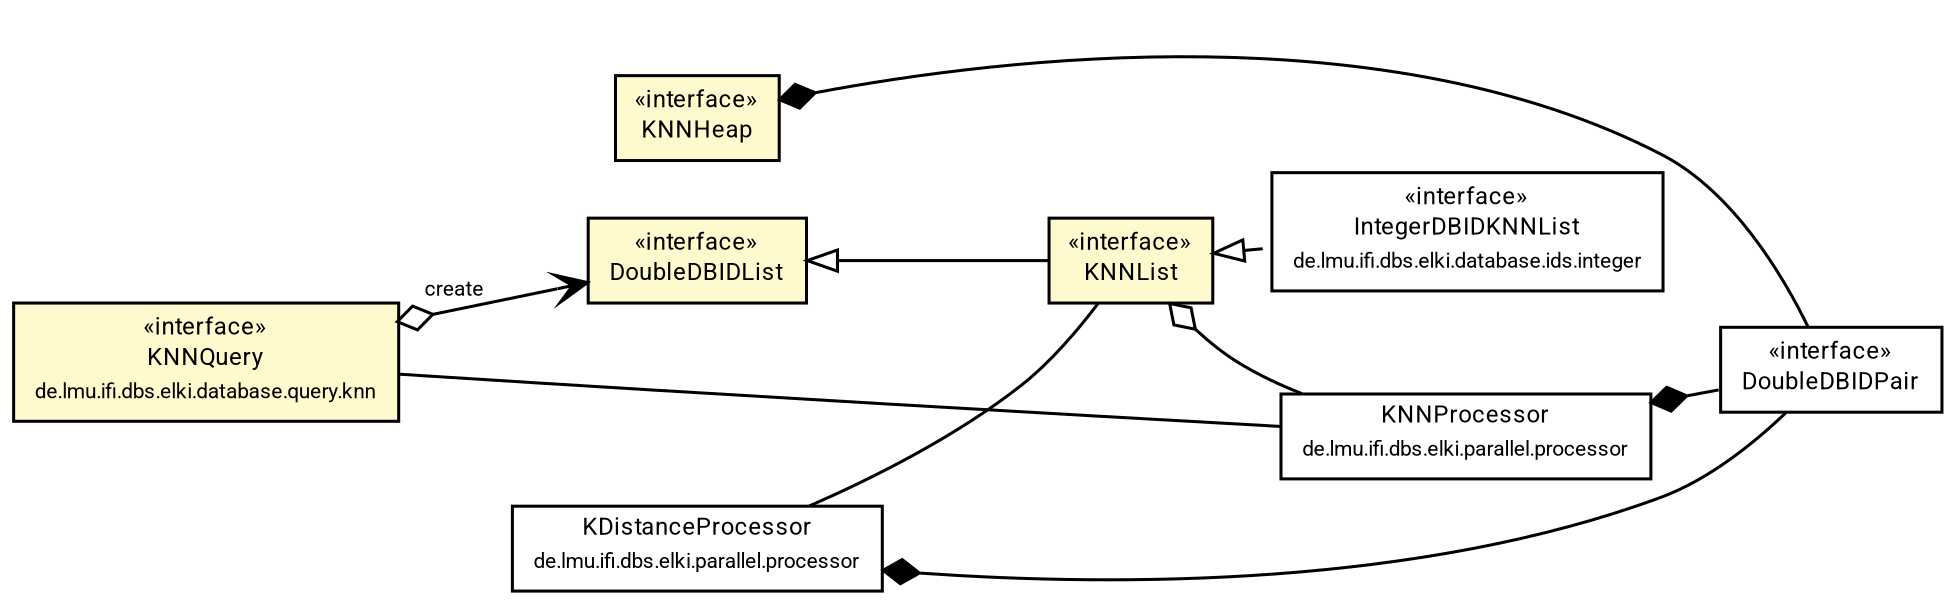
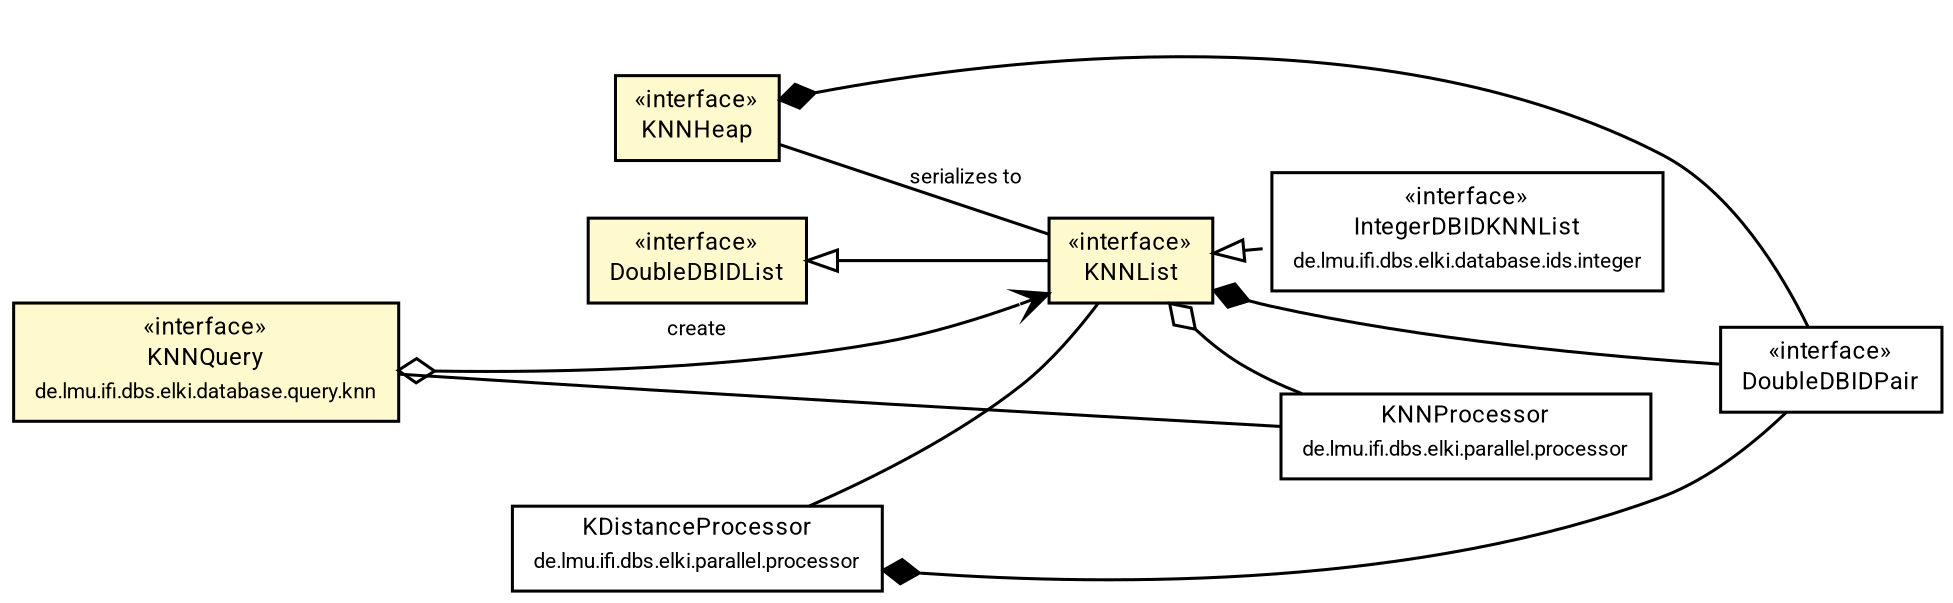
none -> (914, 189)
(495, 302) -> (730, 362)
(1703, 393) -> (1483, 342)
